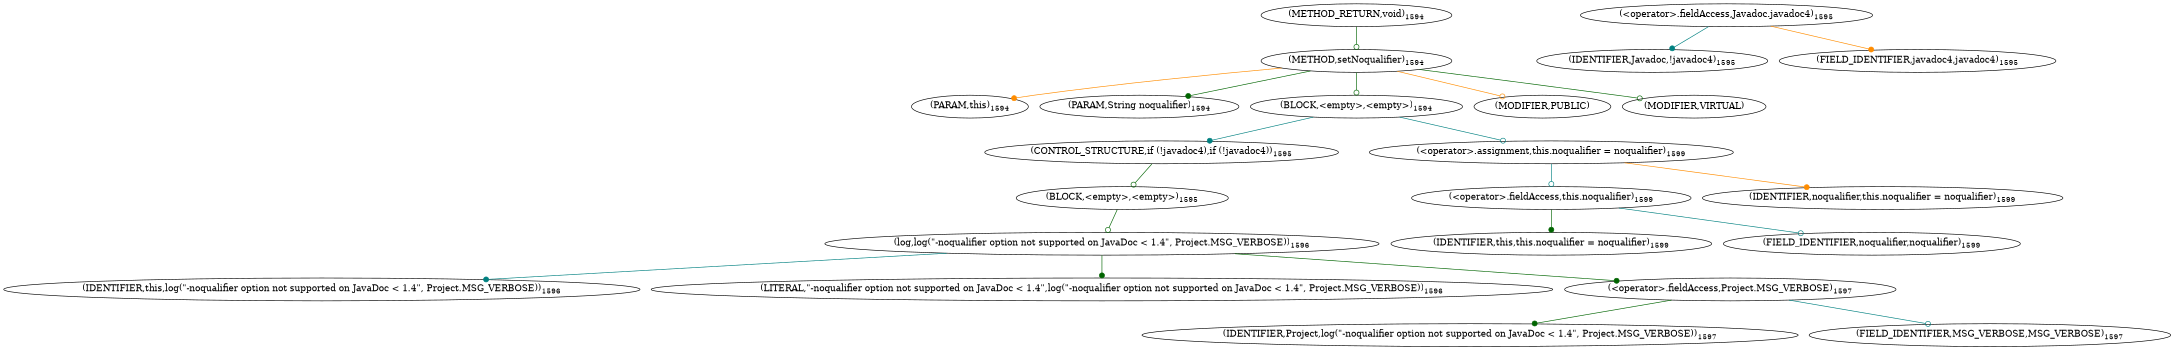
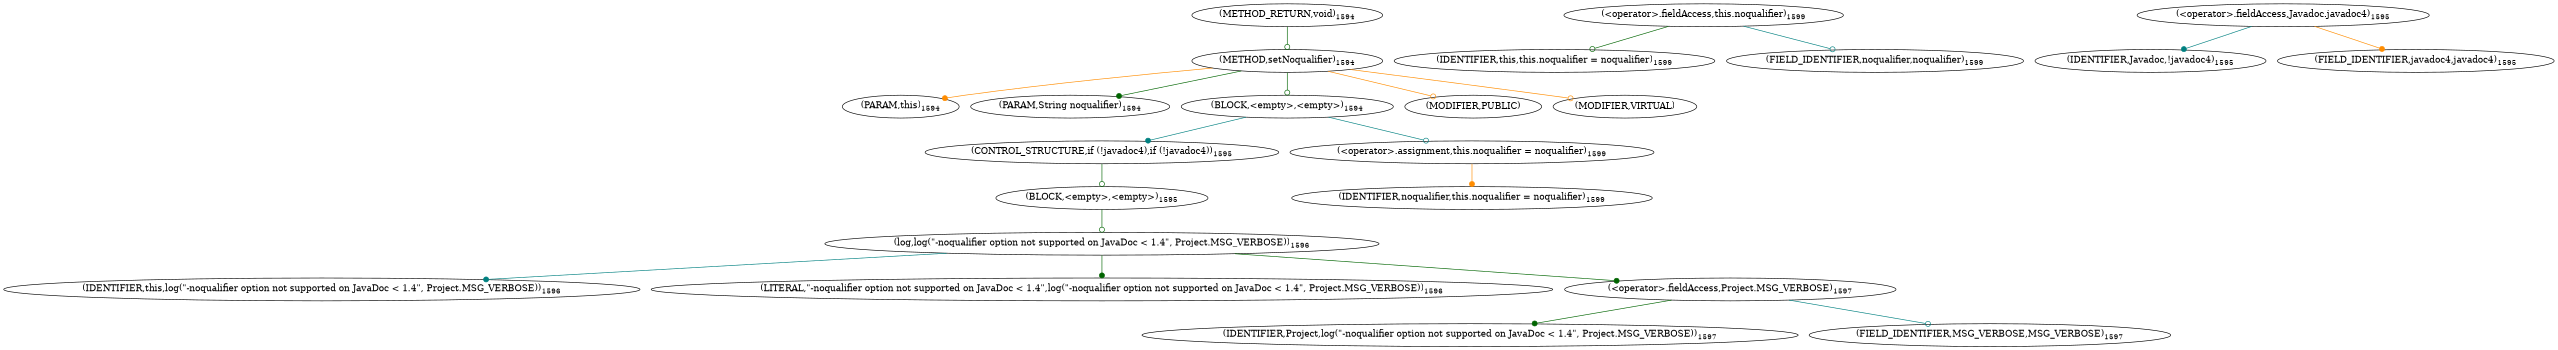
(1528, 84) -> (1459, 84)
(1551, 173) -> none
(1551, 218) -> (1632, 37)
